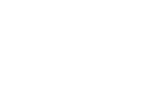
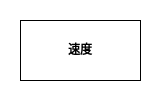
none -> (81, 51)
